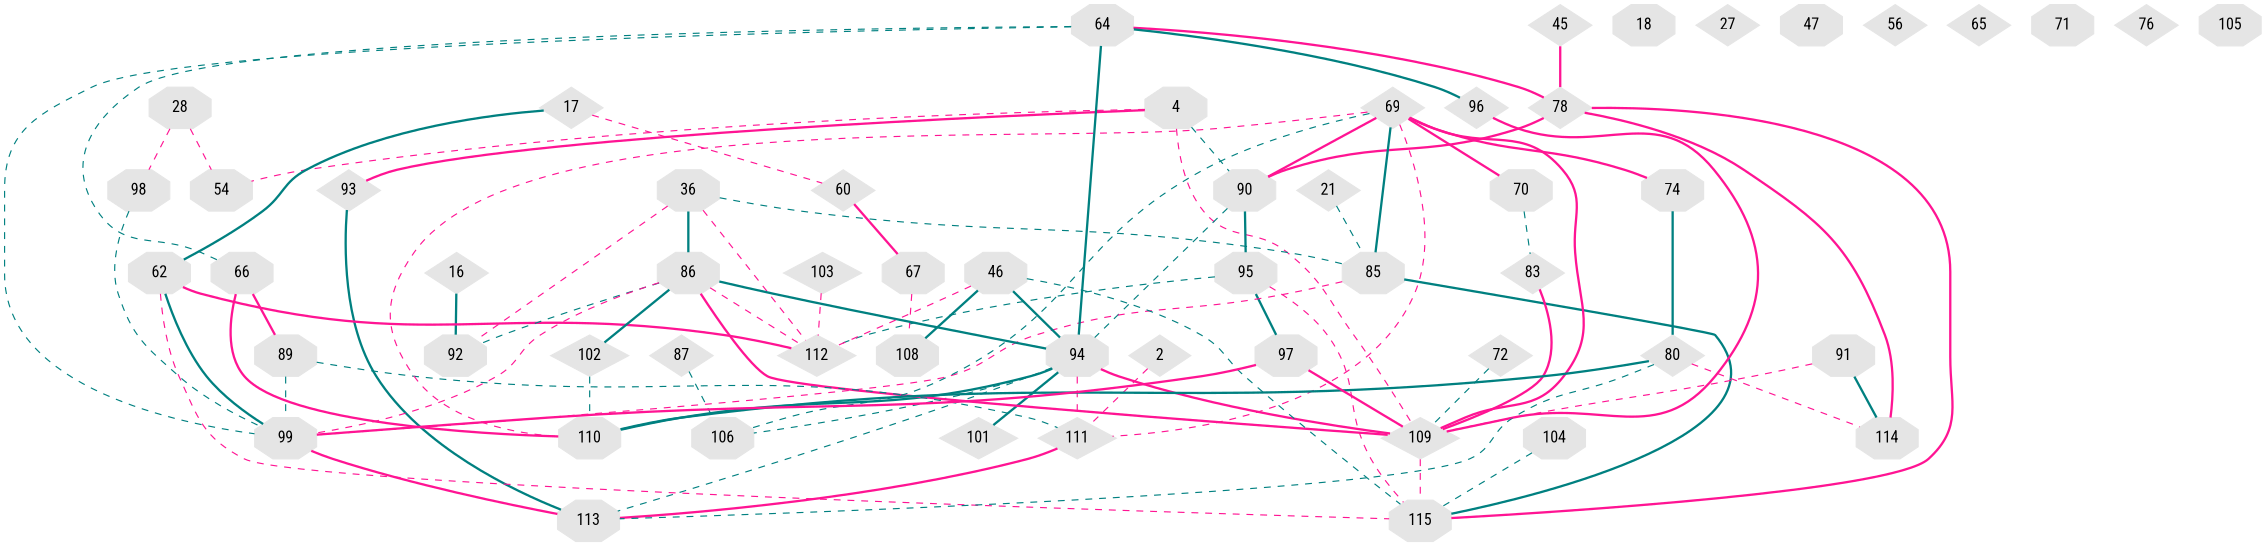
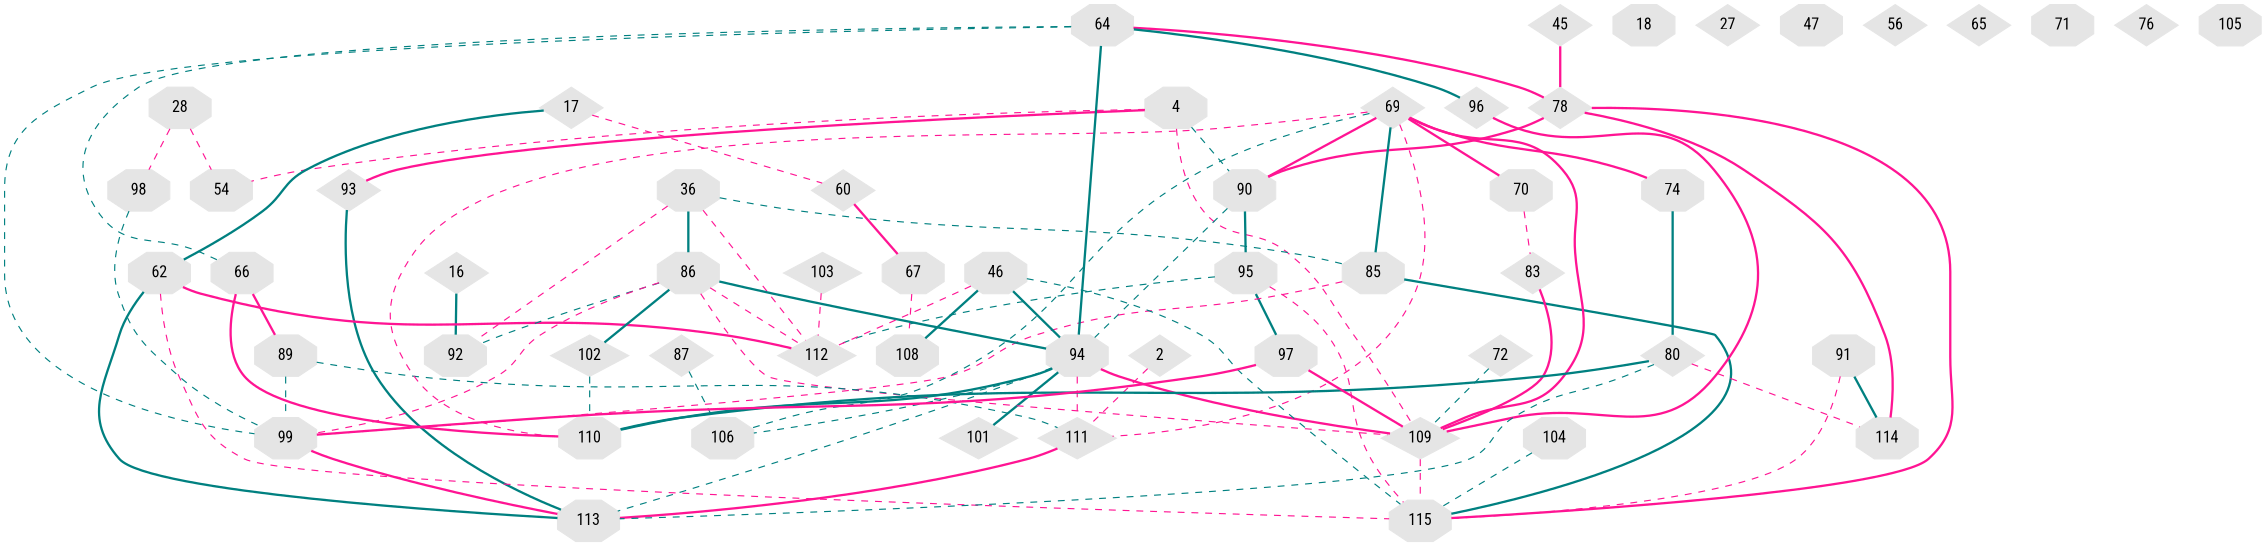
(1328, 190) -> none
(1527, 233) -> (1527, 233)
(201, 369) -> (246, 491)
(1629, 398) -> (1696, 492)
(1042, 408) -> (1042, 408)
